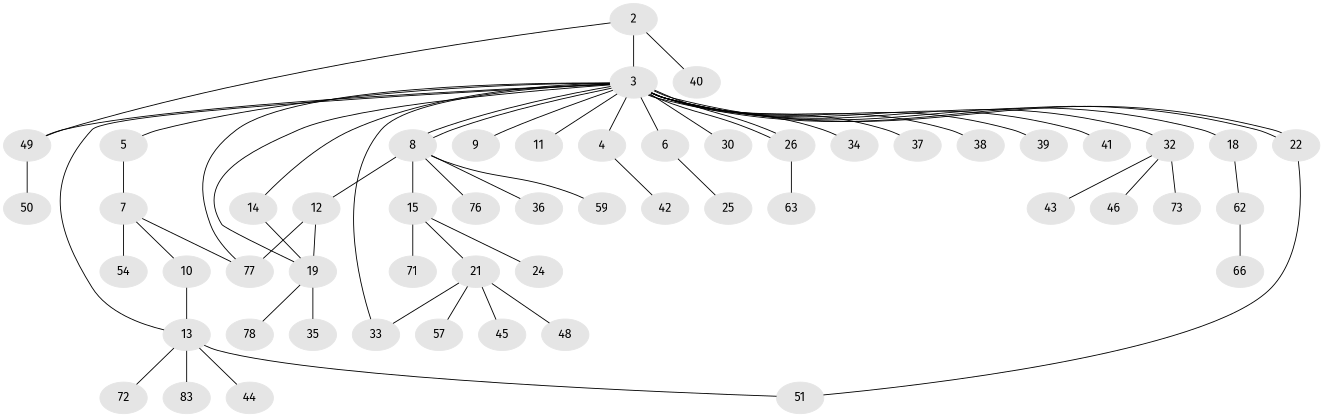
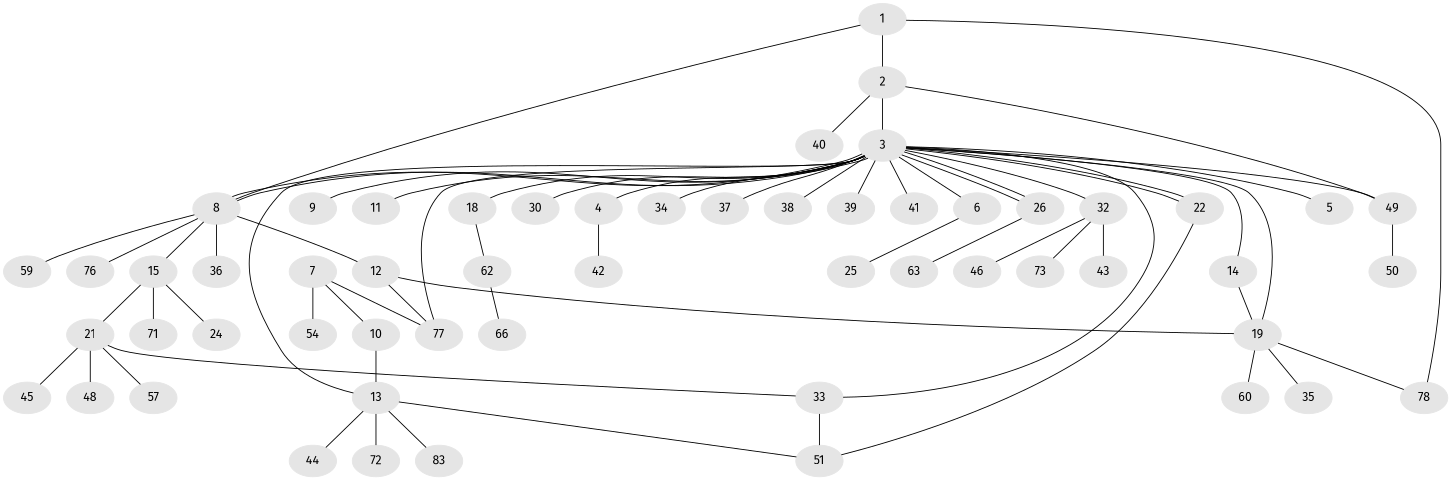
none -> (883, 19)
(124, 177) -> none
none -> (1245, 398)
none -> (819, 430)
